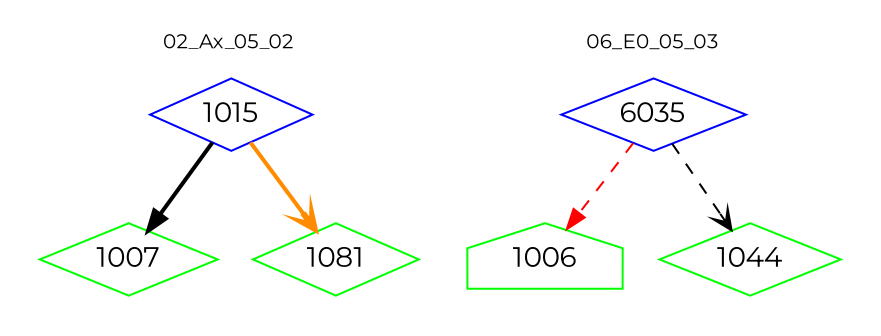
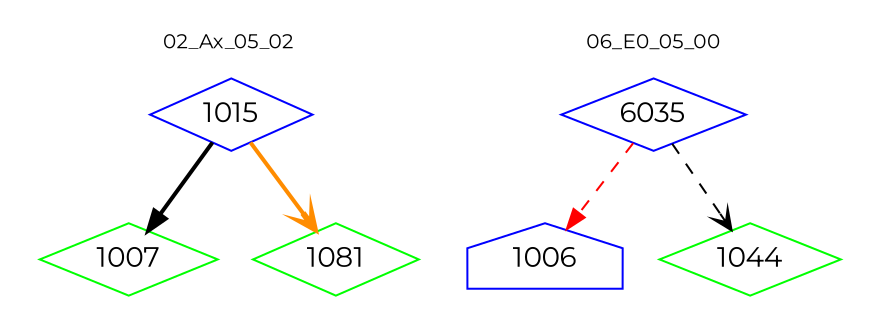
(654, 43) -> (654, 43)
(545, 259) -> (545, 259)
